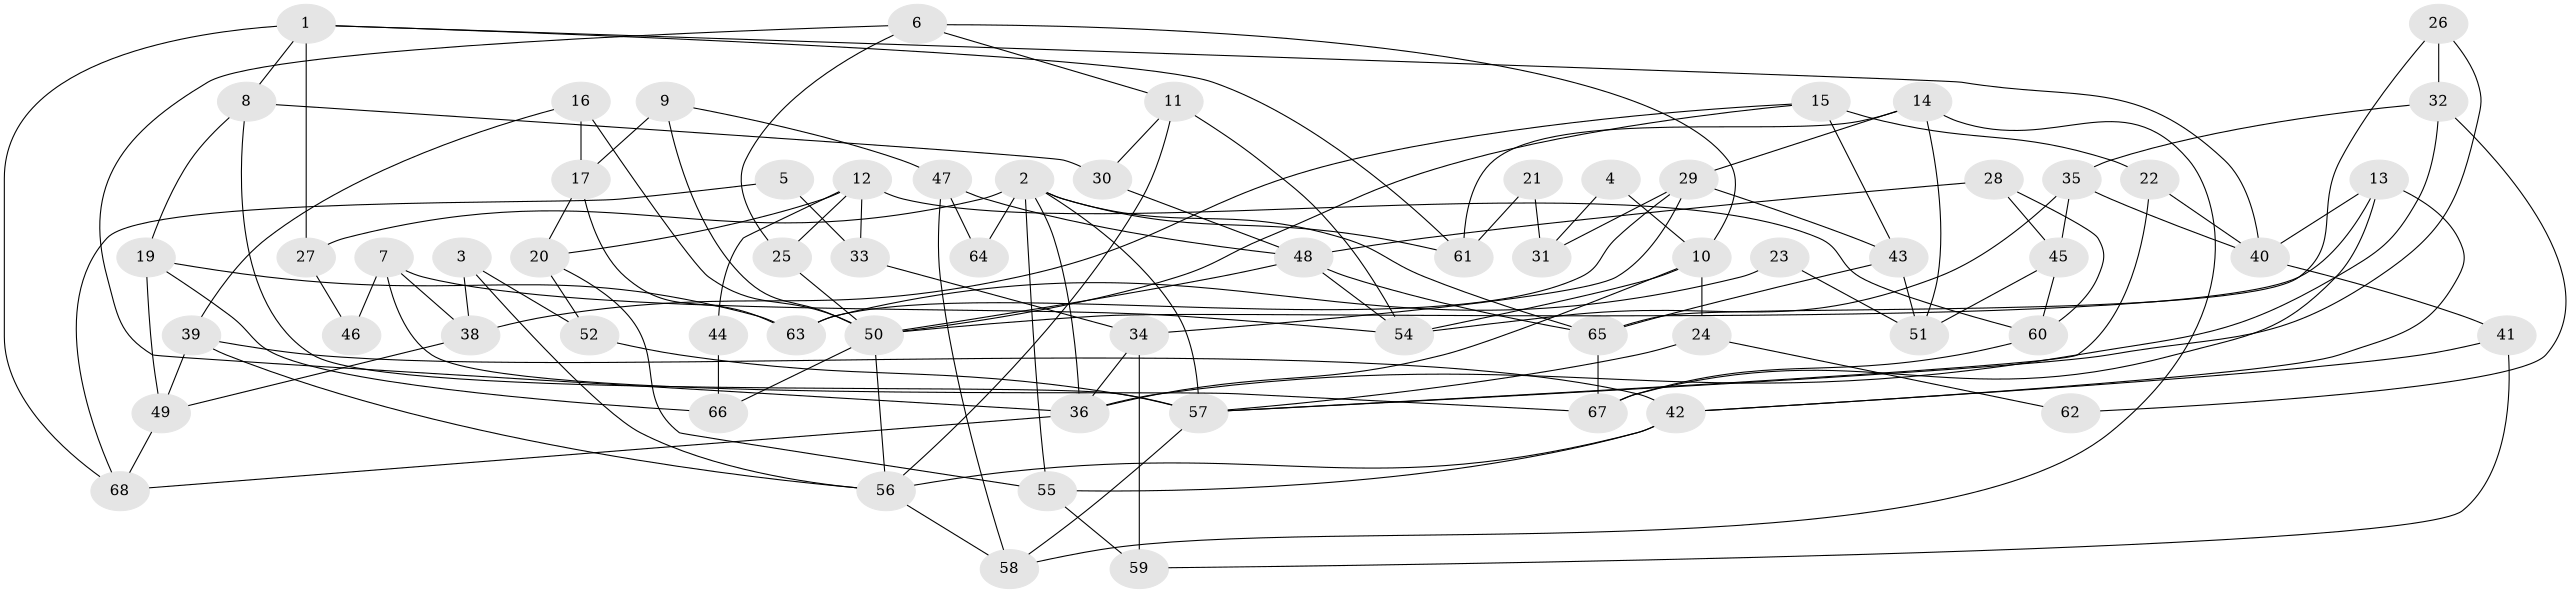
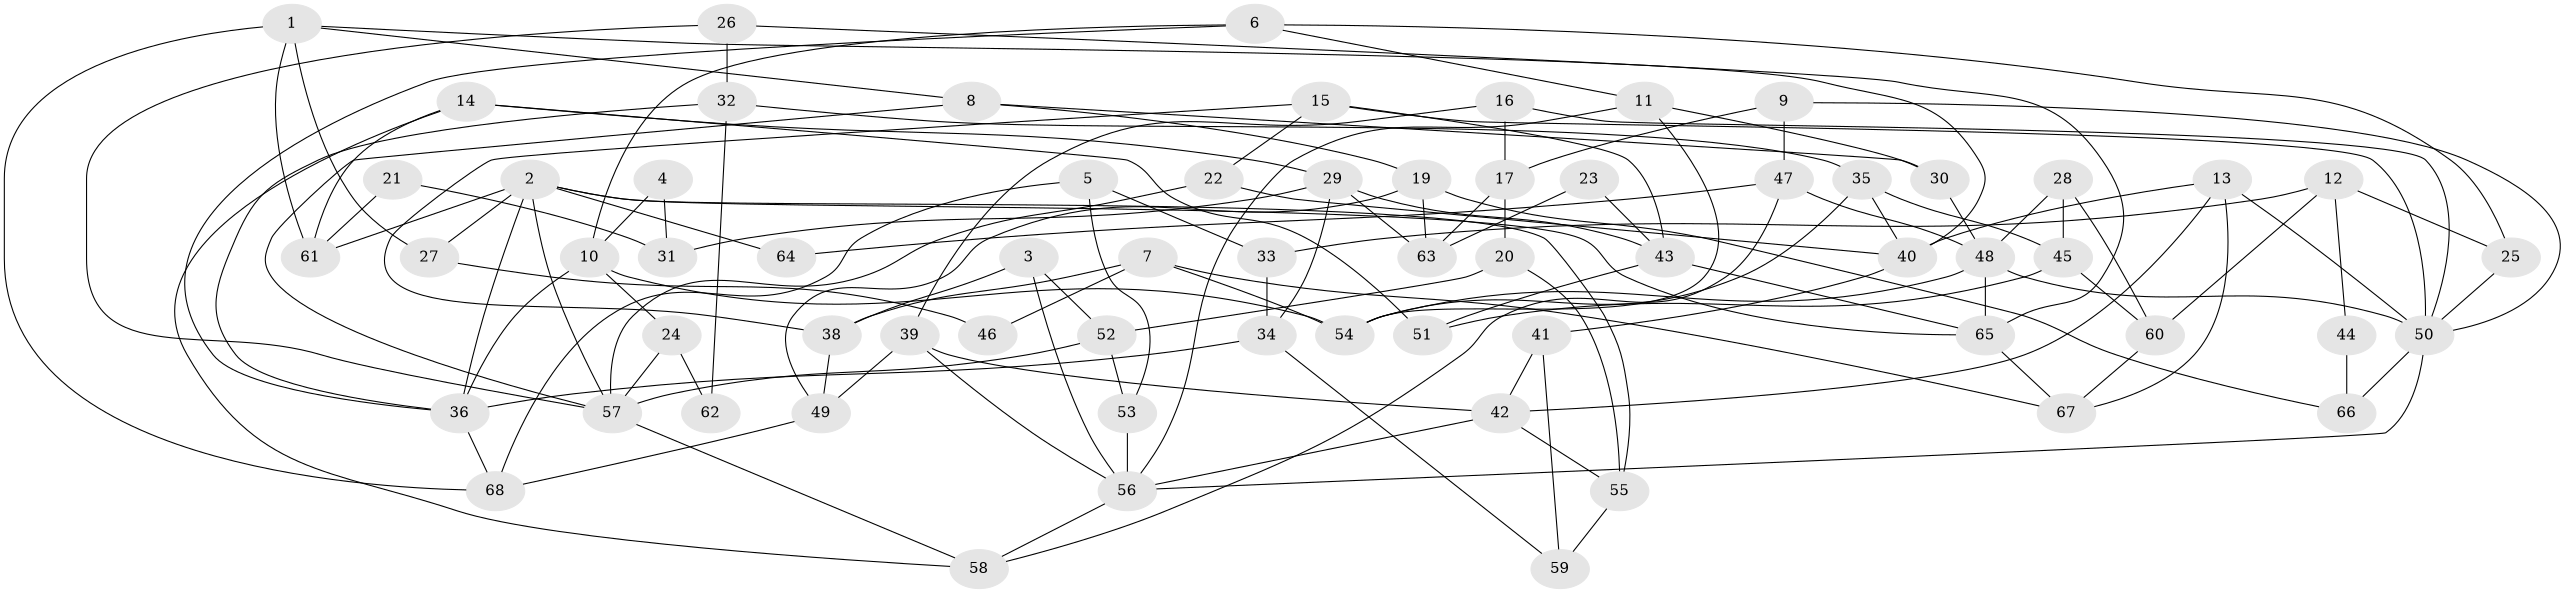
(699, 231) -> none
(1847, 295) -> (1626, 217)
none -> (1127, 413)
